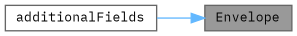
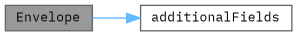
(174, 18) -> (109, 18)
